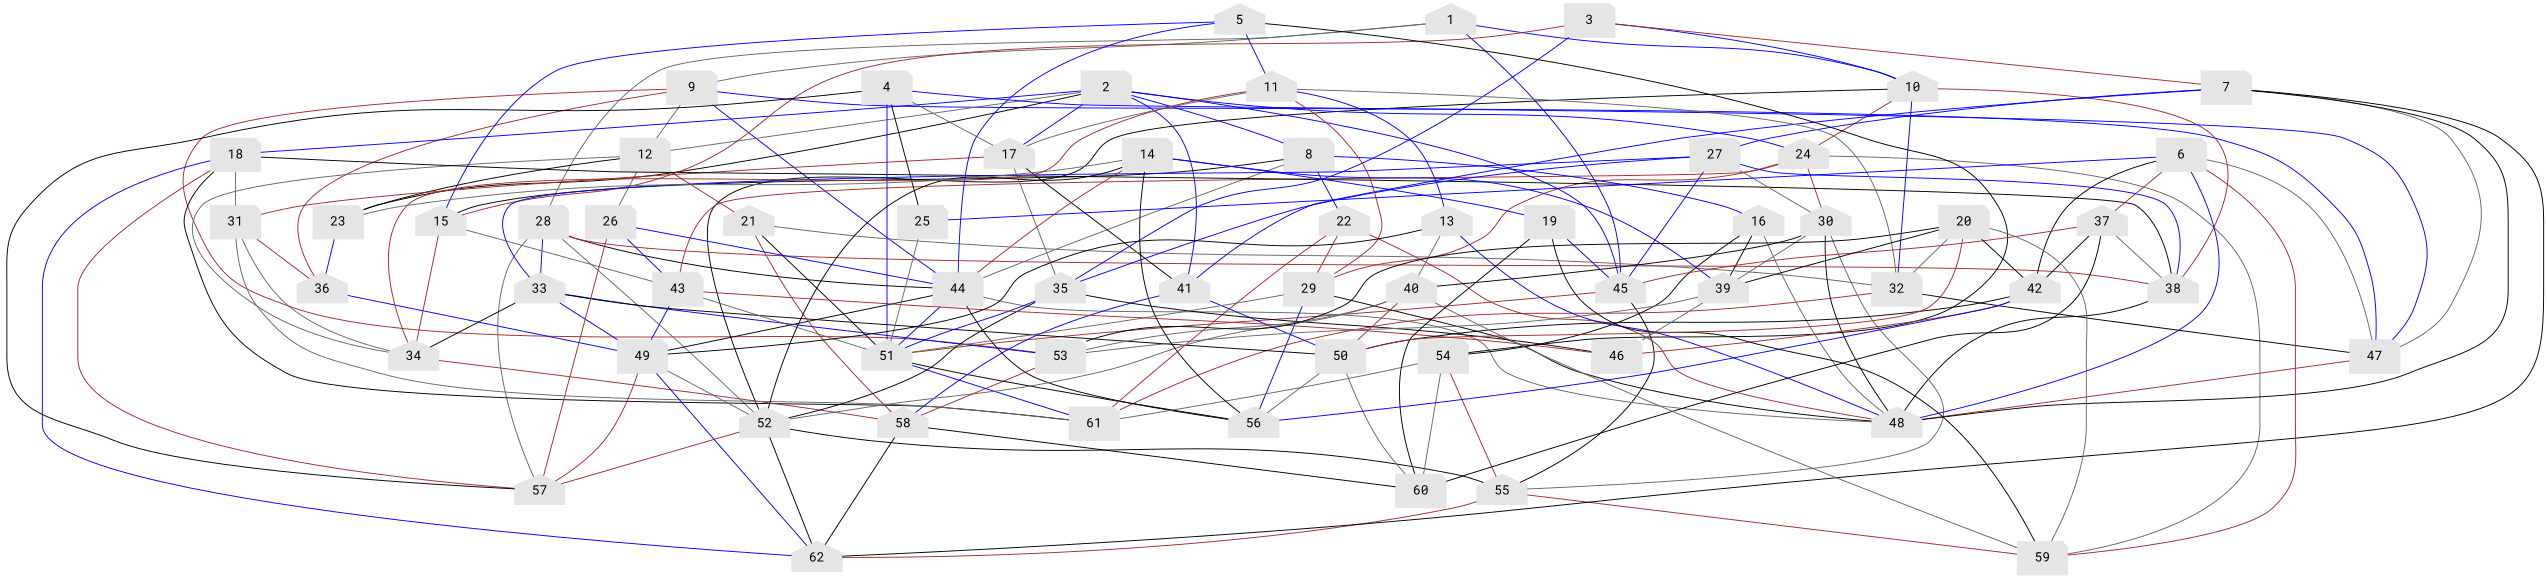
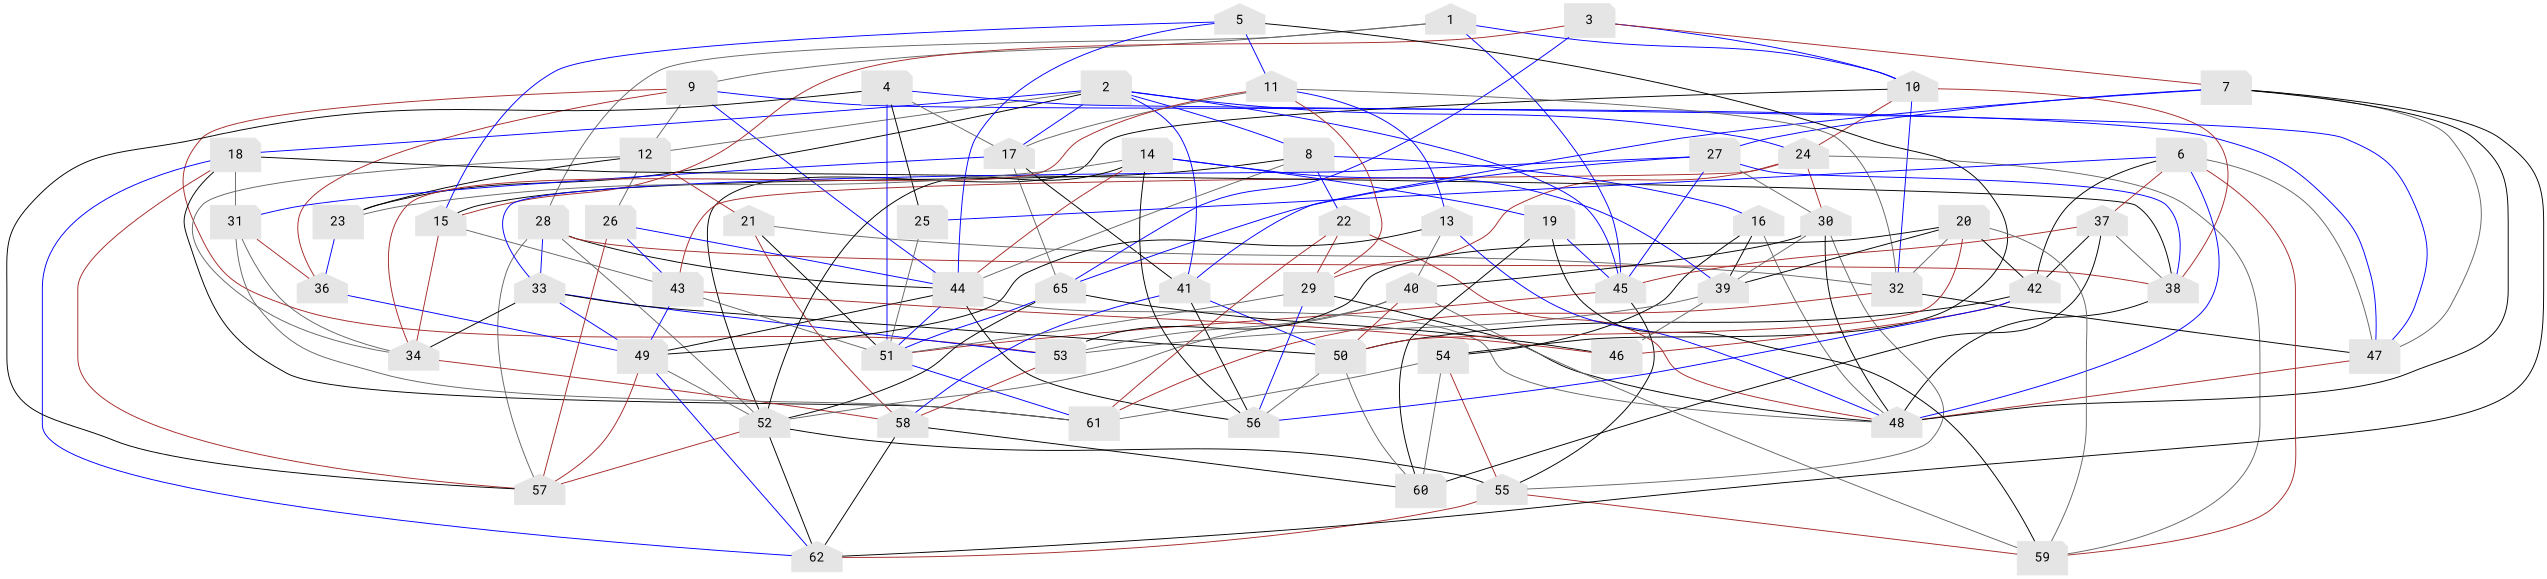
(785, 168) -> (785, 168)
(1061, 289) -> (1061, 289)
(1046, 389) -> (1219, 356)
